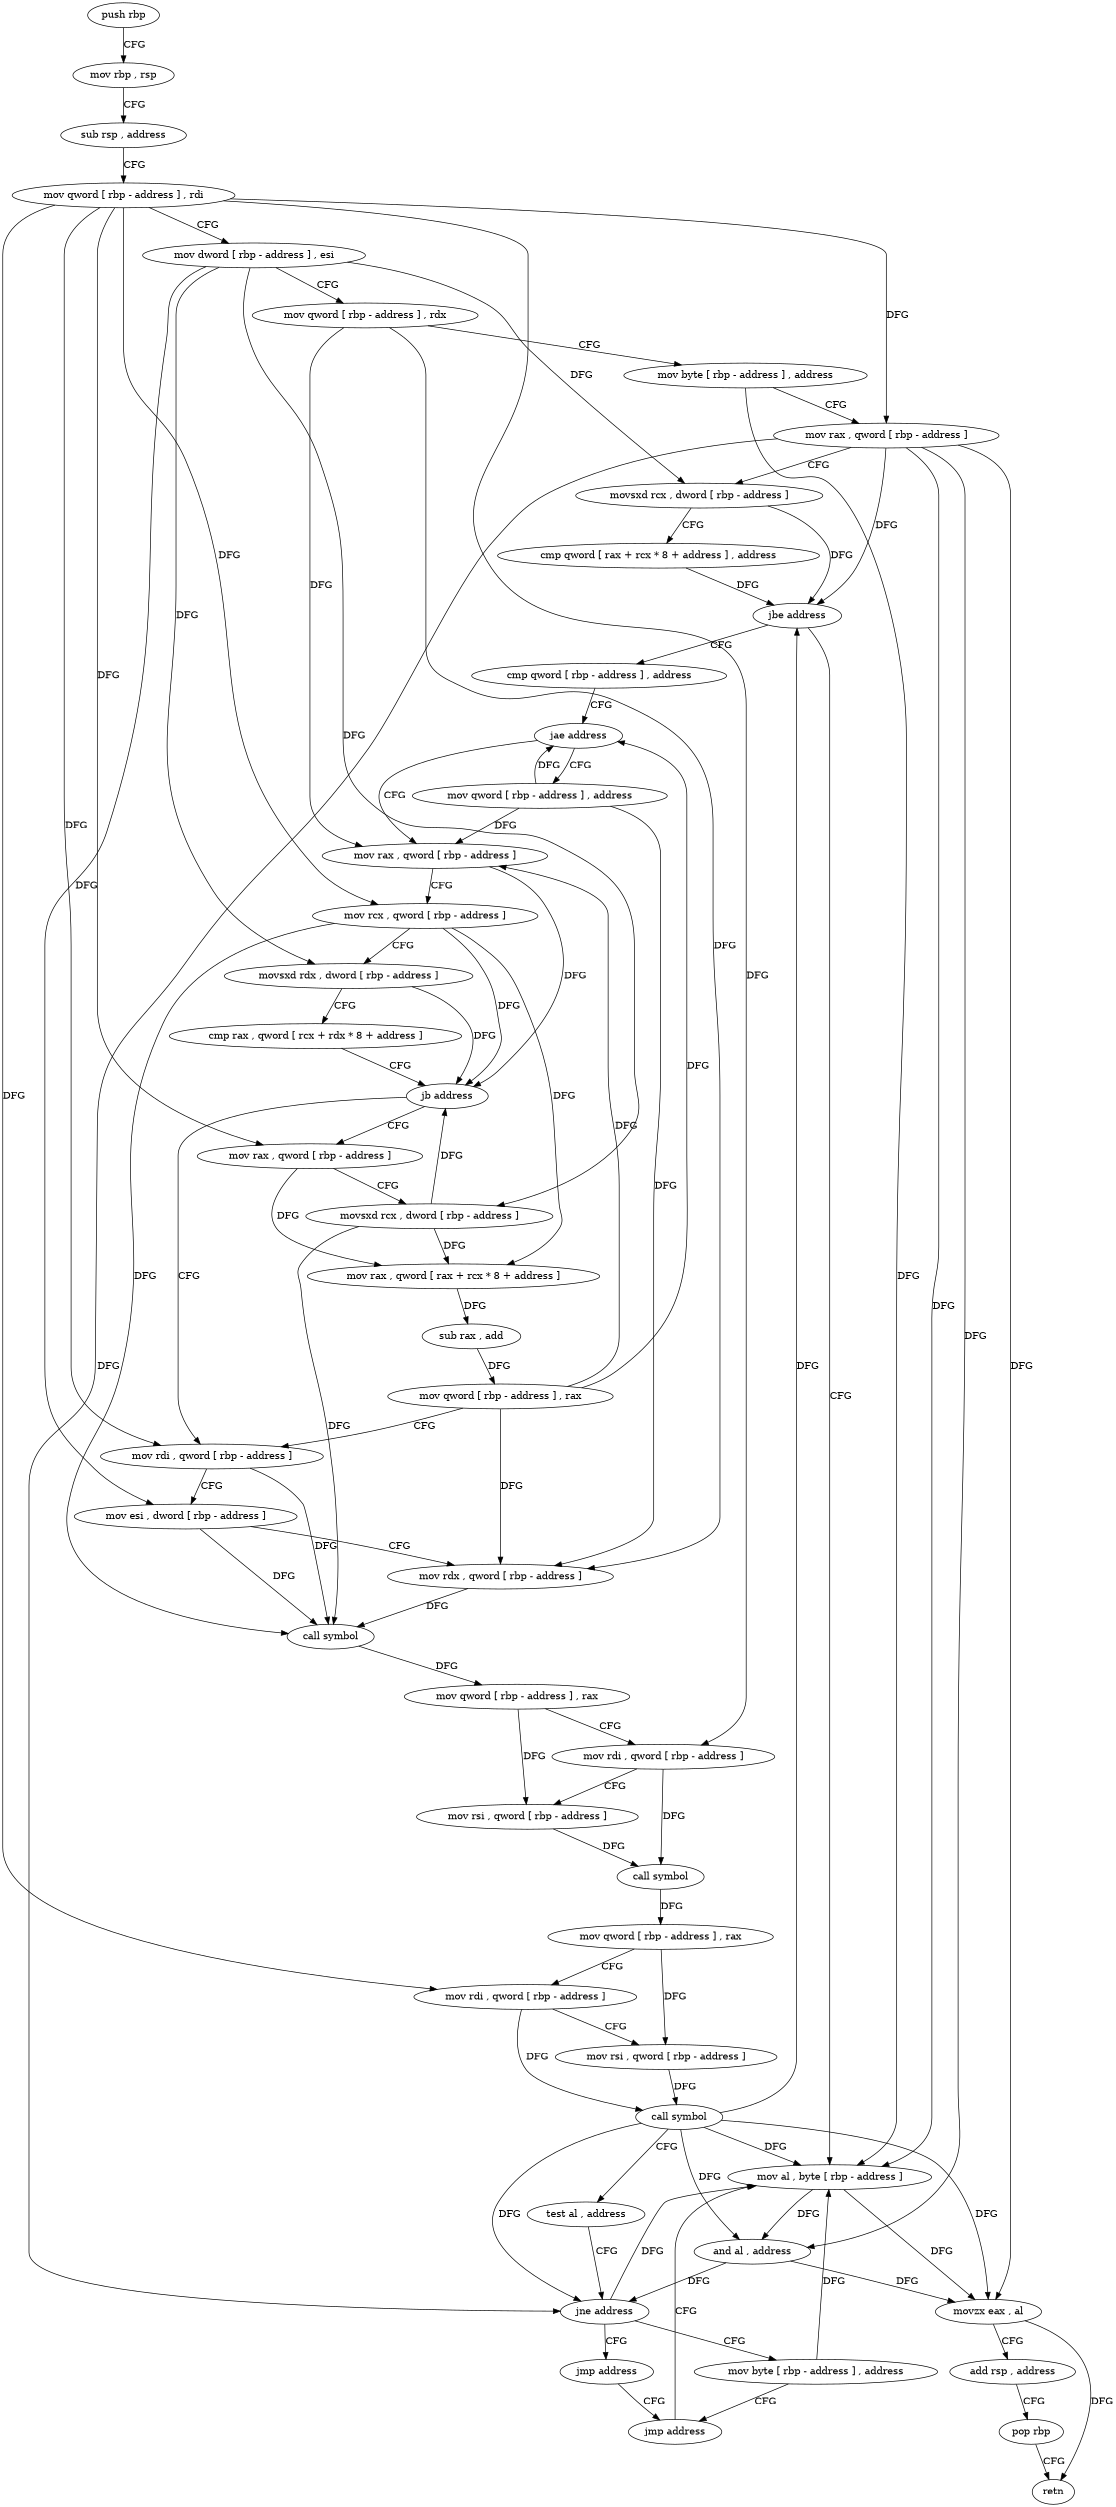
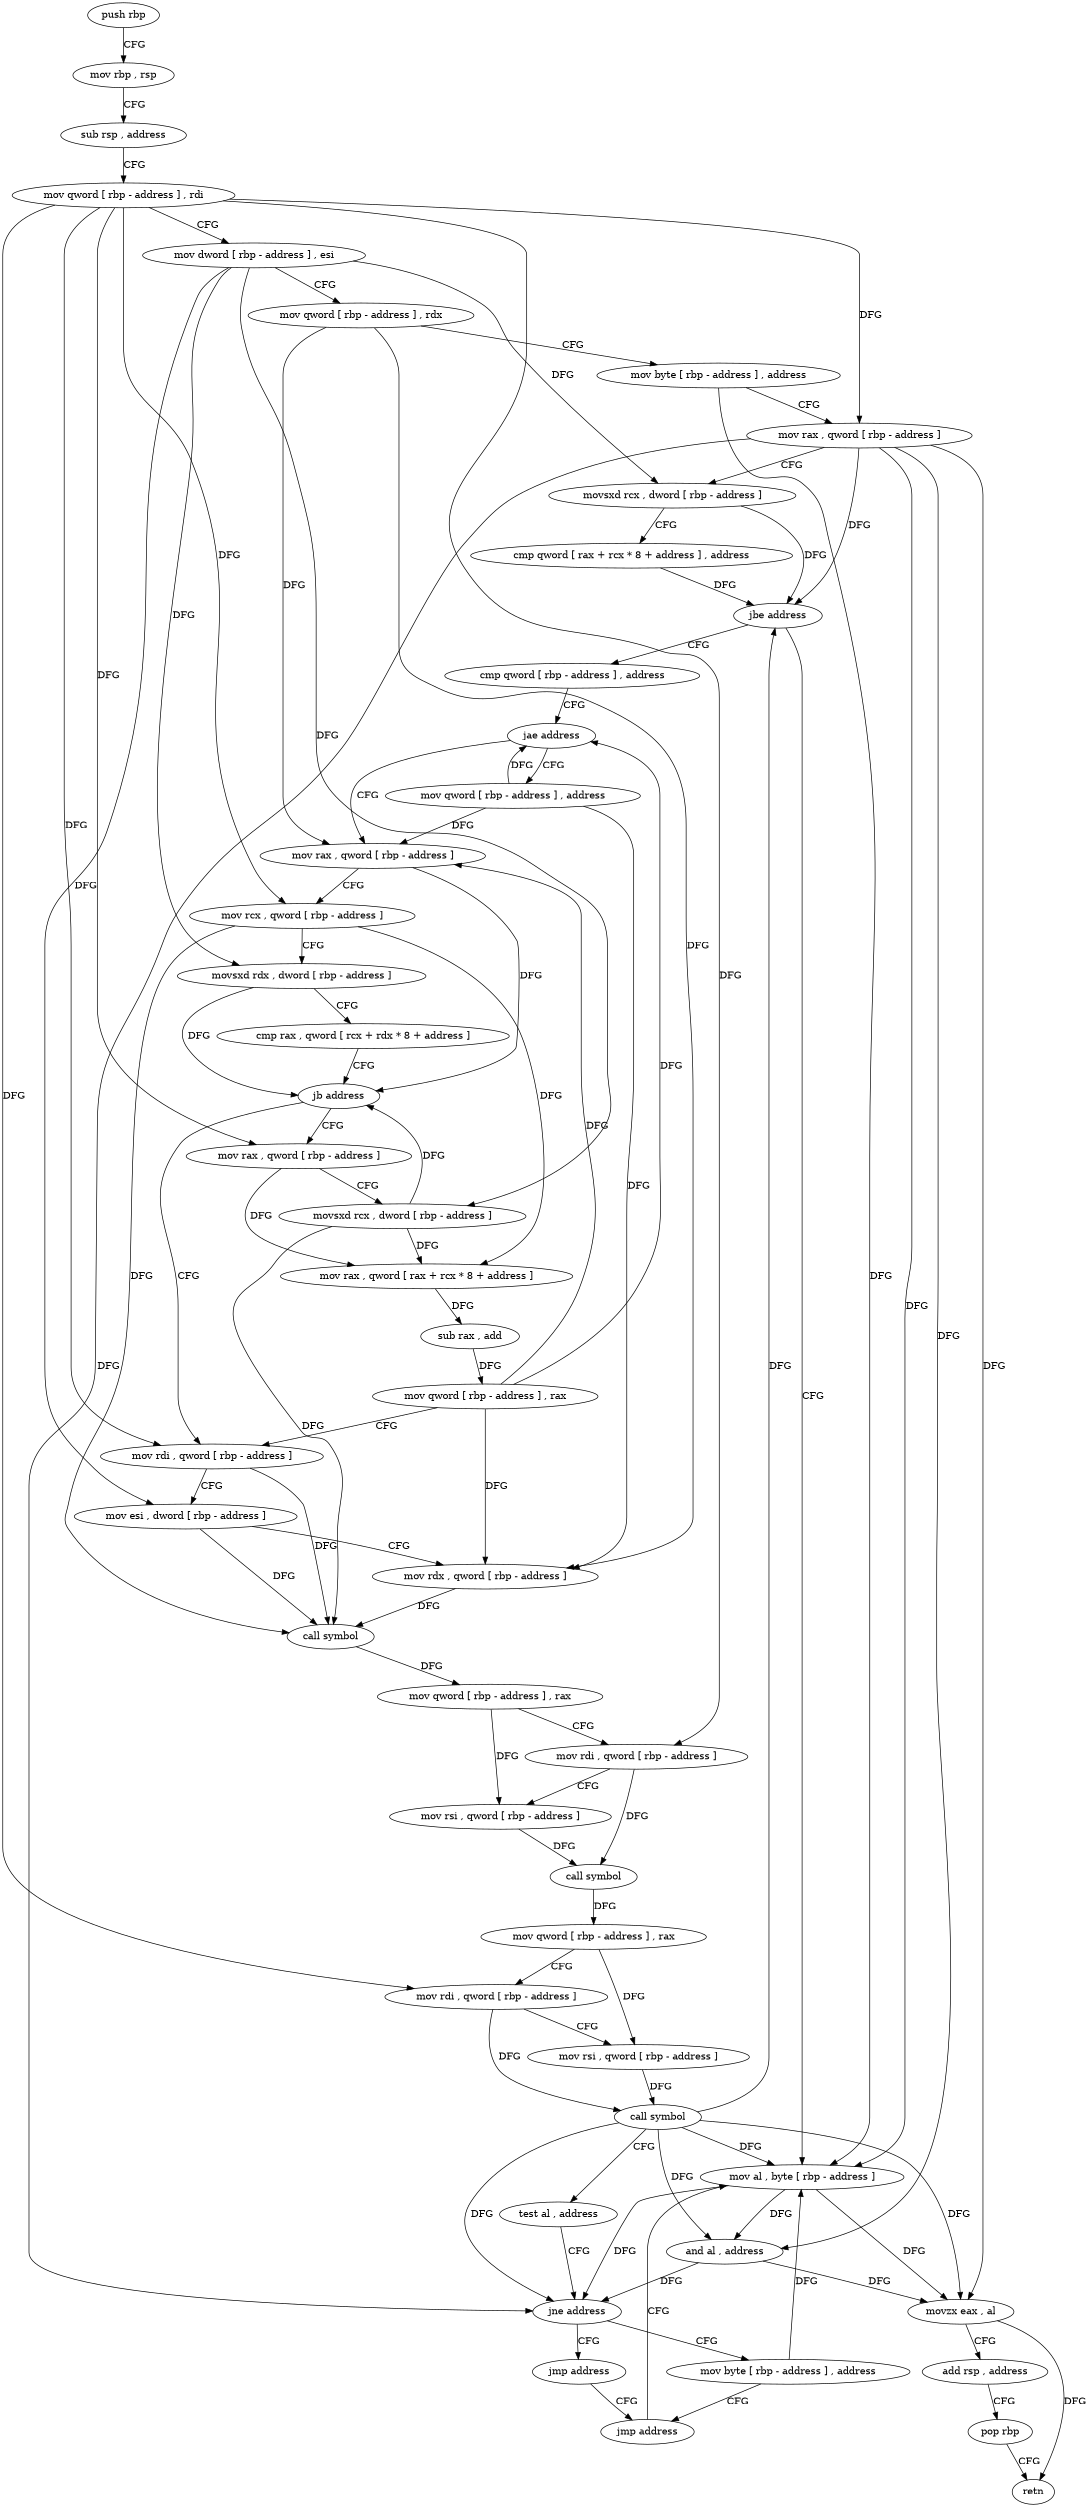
(495, 1001) -> none
(657, 2213) -> (633, 2207)
